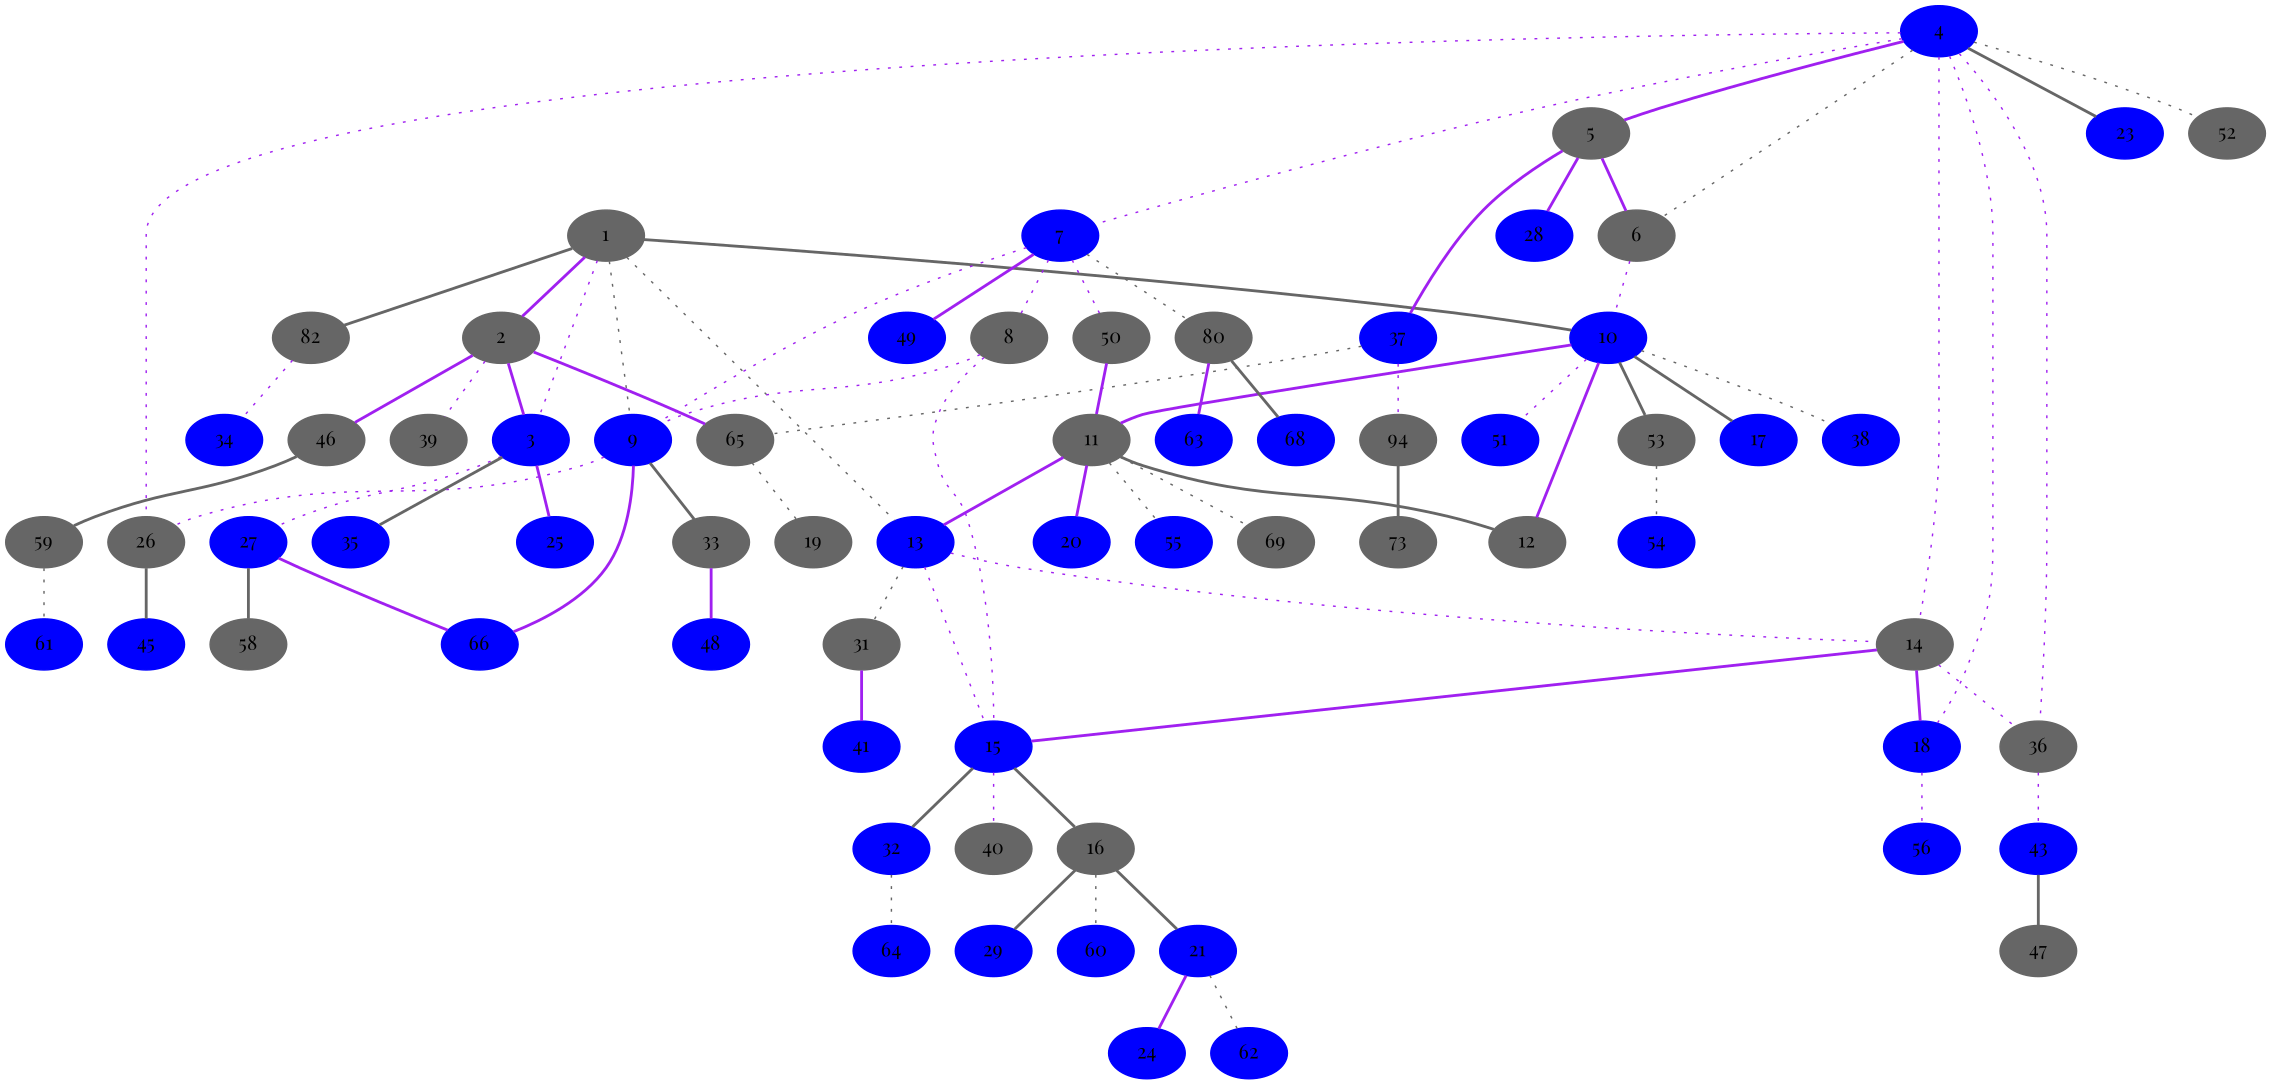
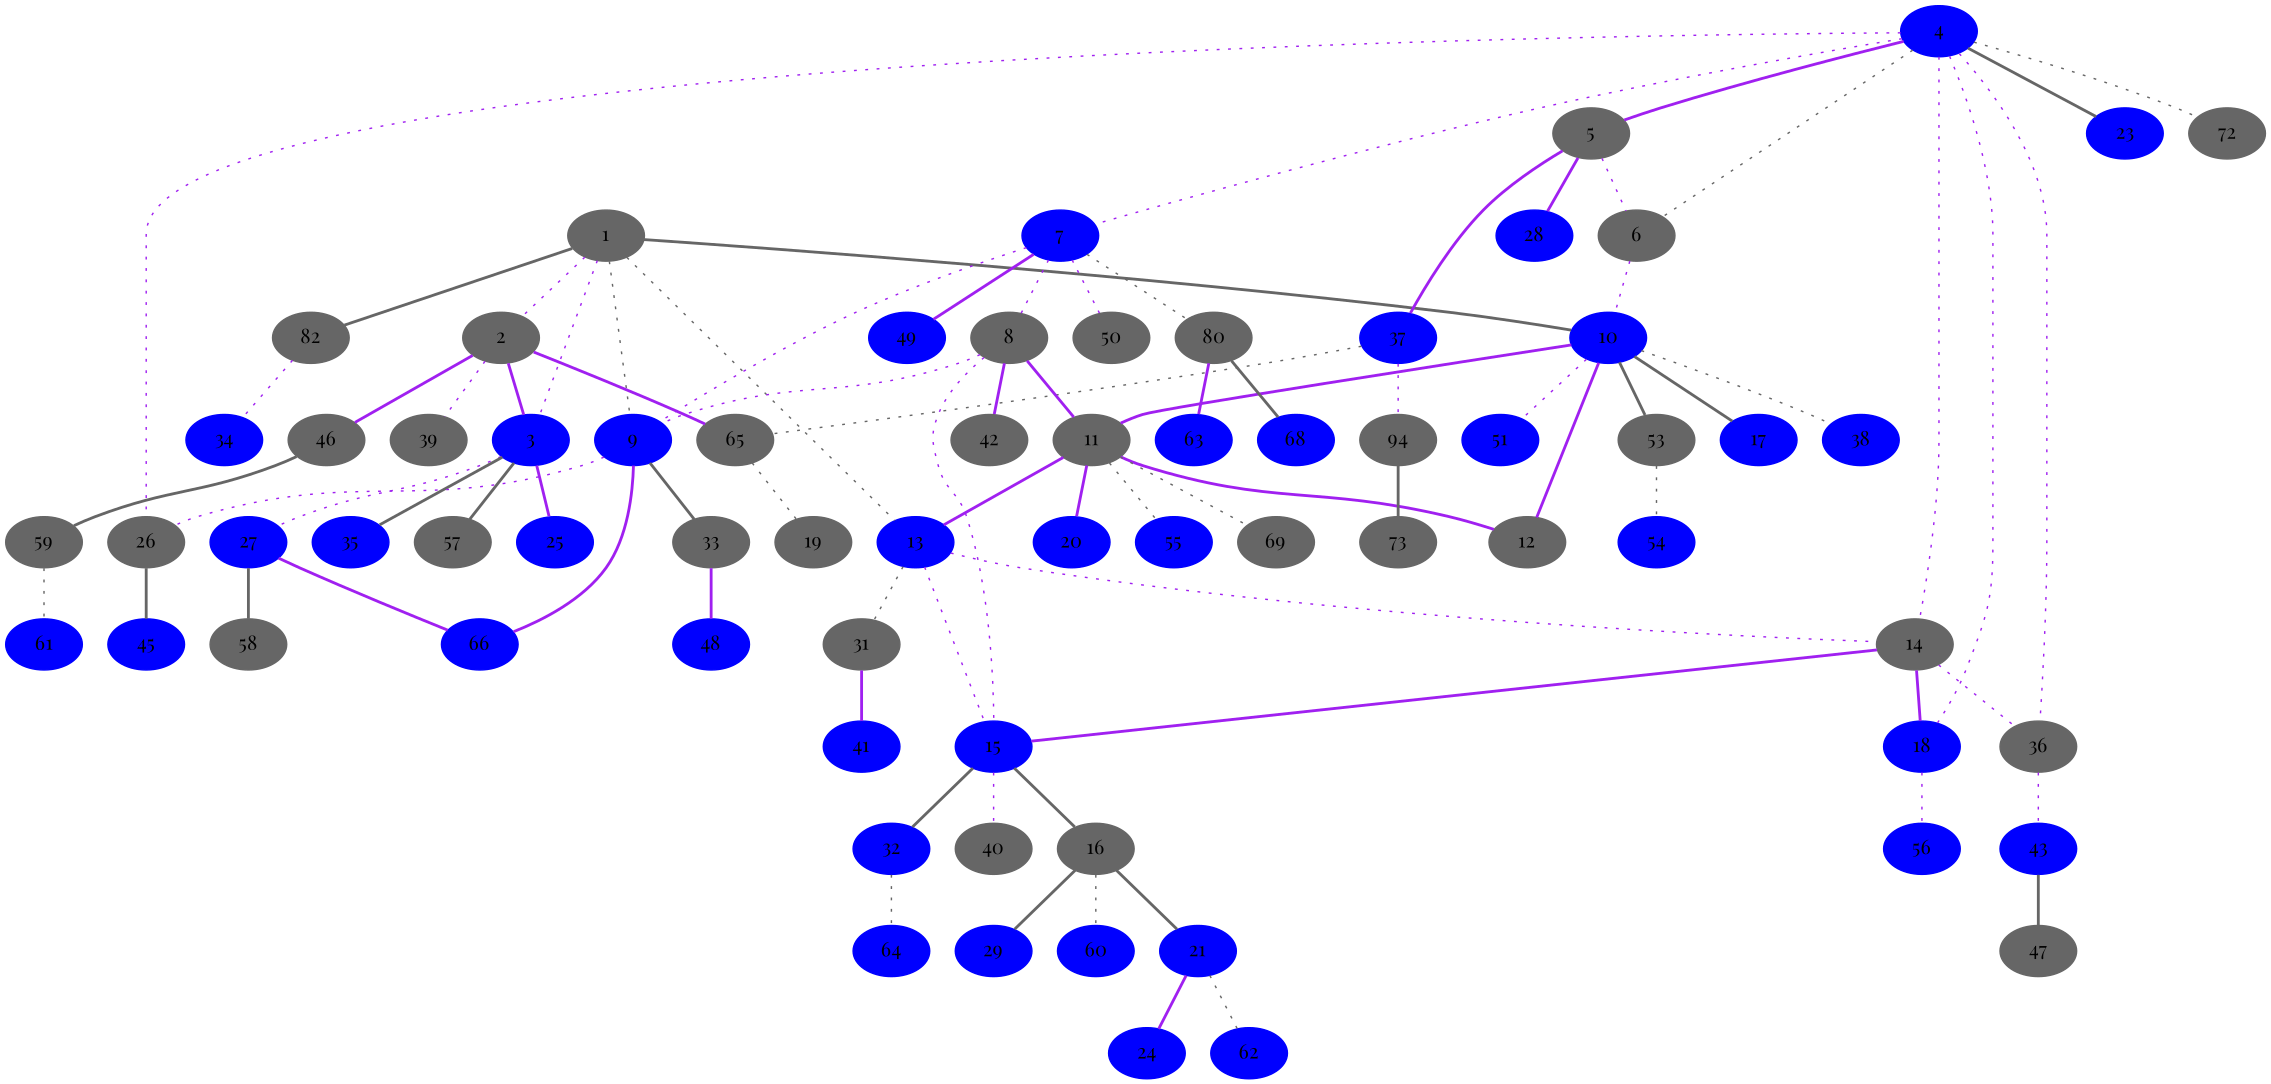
(2227, 133) -> (2227, 133)
(1614, 185) -> (1614, 185)
(554, 287) -> (554, 287)
(1100, 398) -> (1048, 386)
none -> (989, 440)
(1307, 496) -> (1307, 496)
none -> (453, 542)
